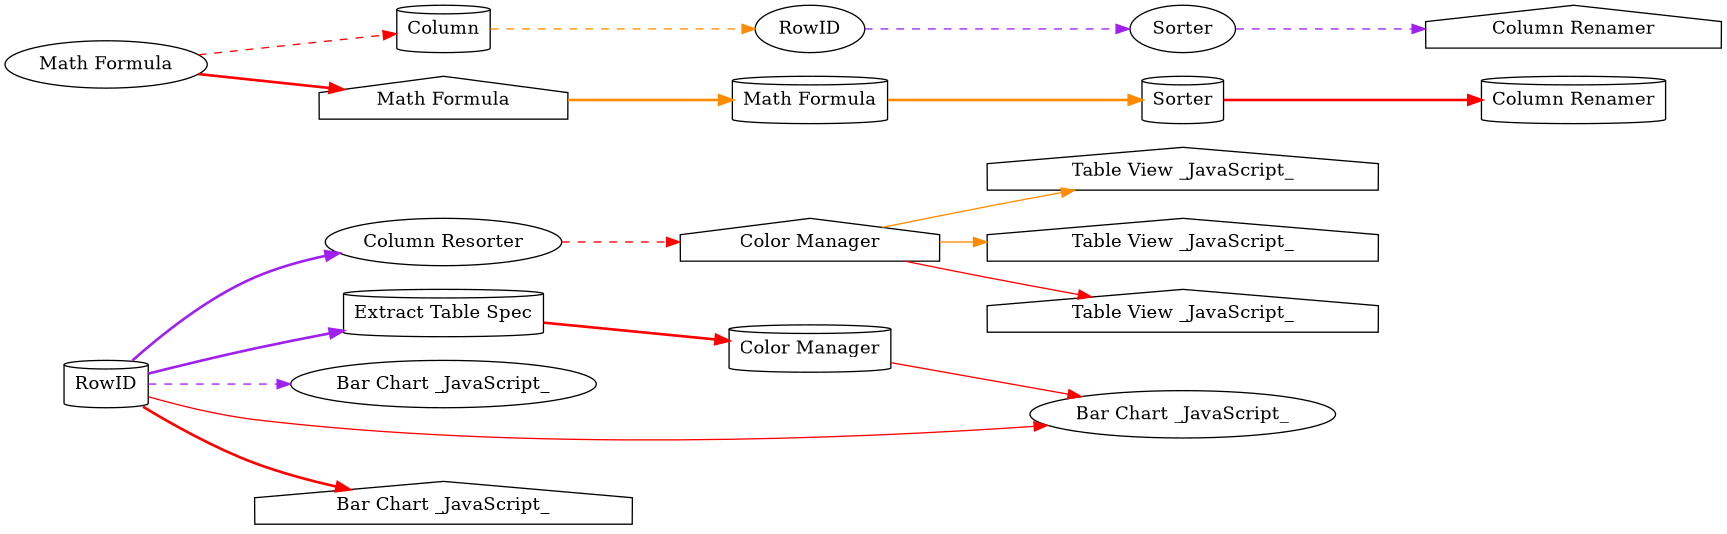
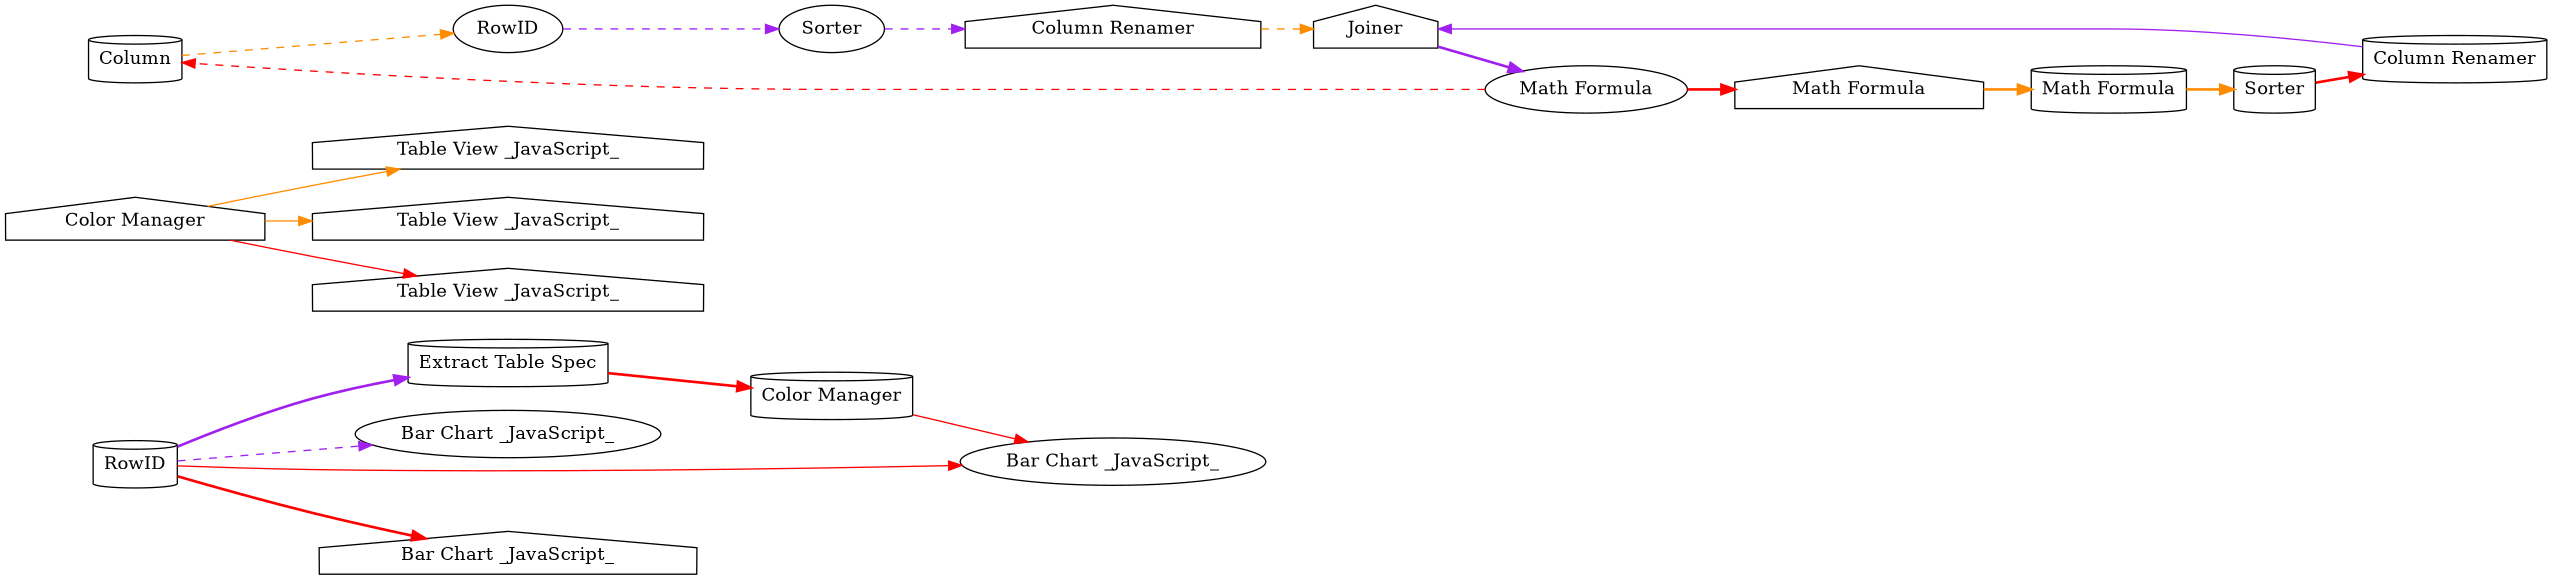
none -> (1376, 29)
(443, 242) -> none
